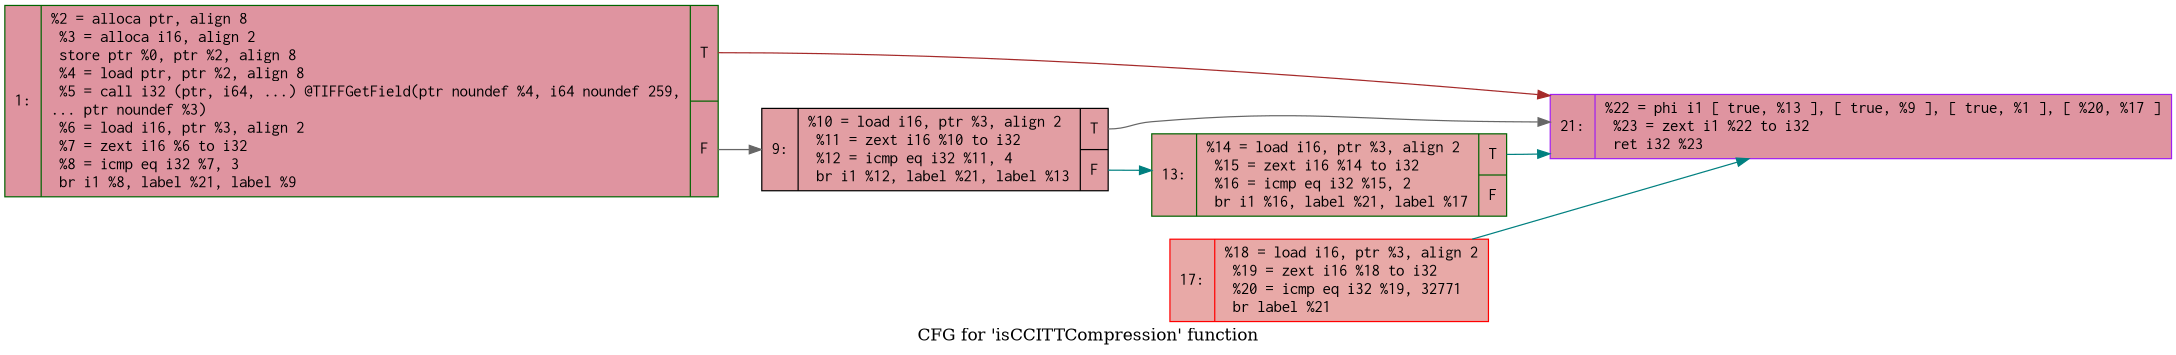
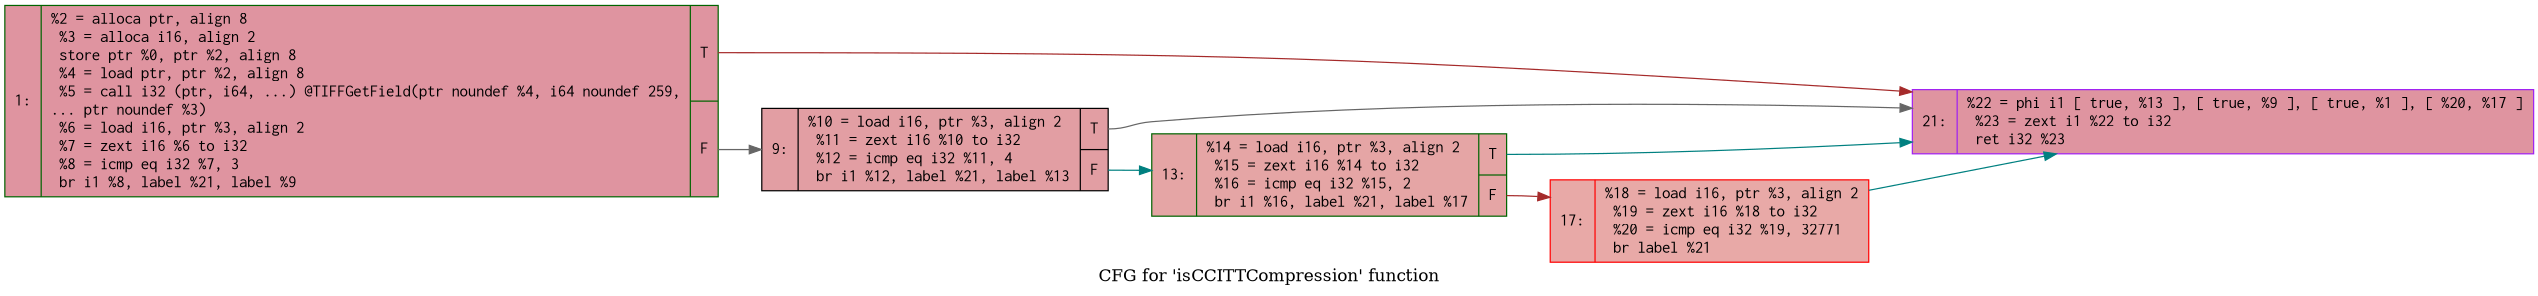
none -> (1522, 196)
